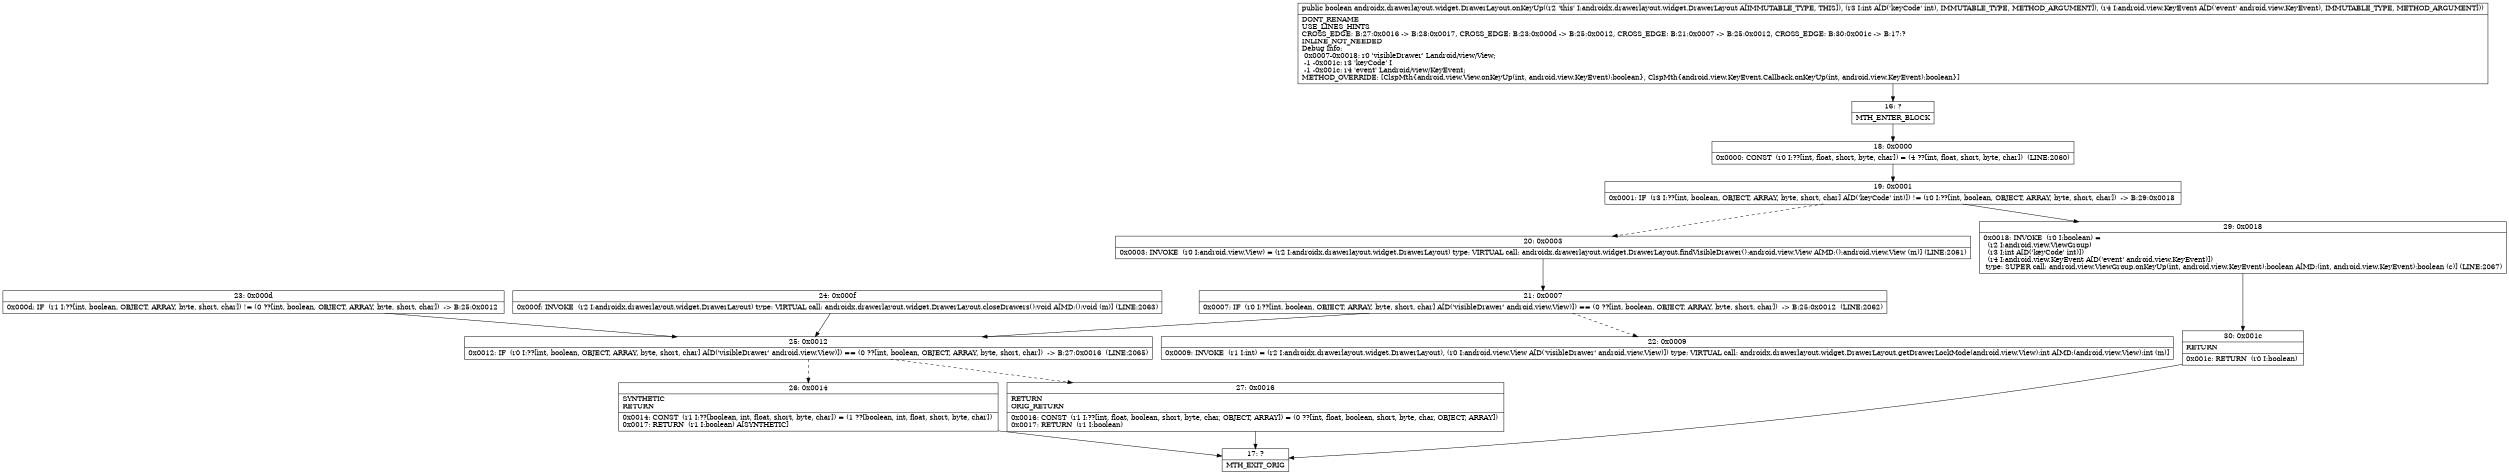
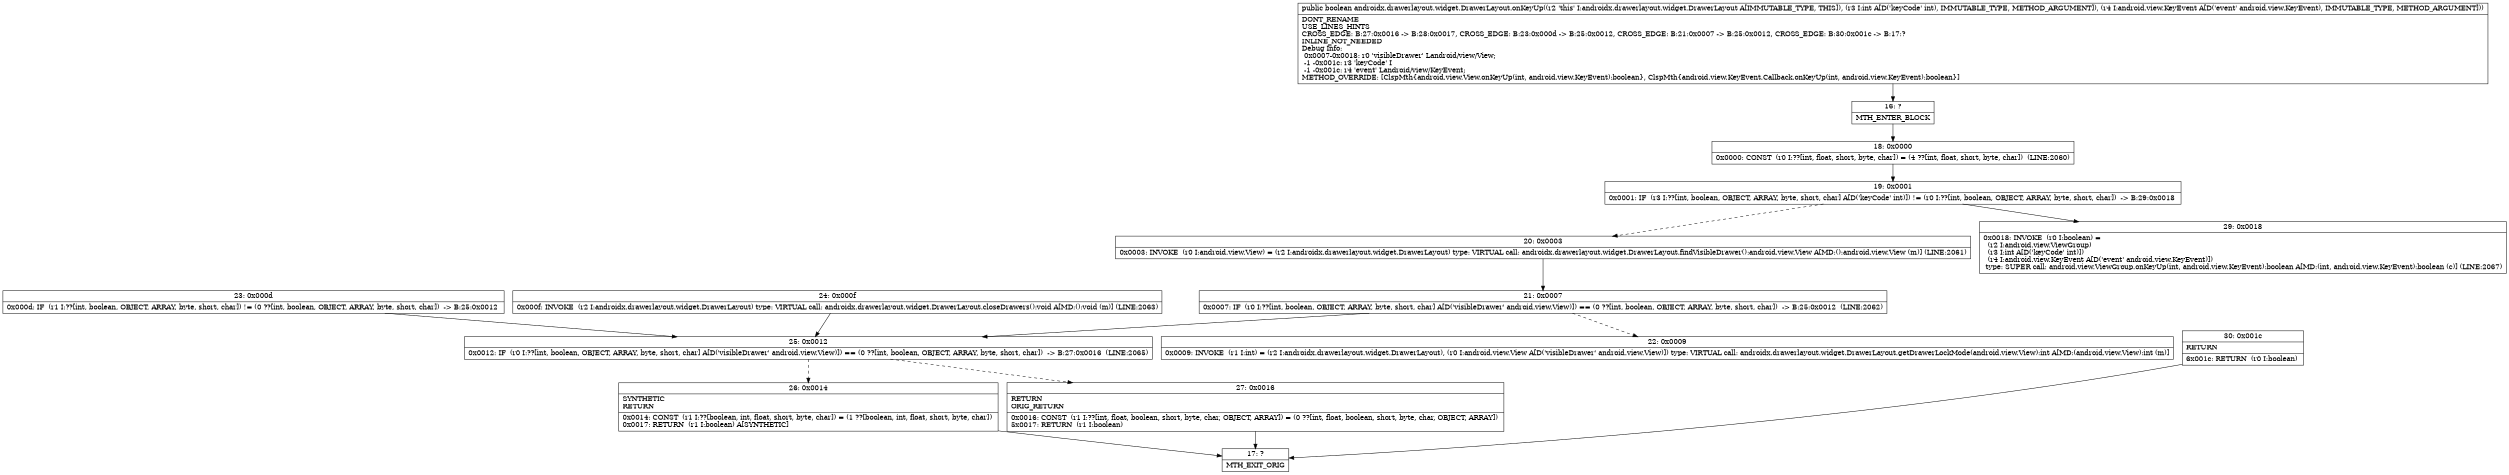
(2243, 300) -> none
(2243, 359) -> (2243, 359)
(1068, 425) -> (1068, 425)
